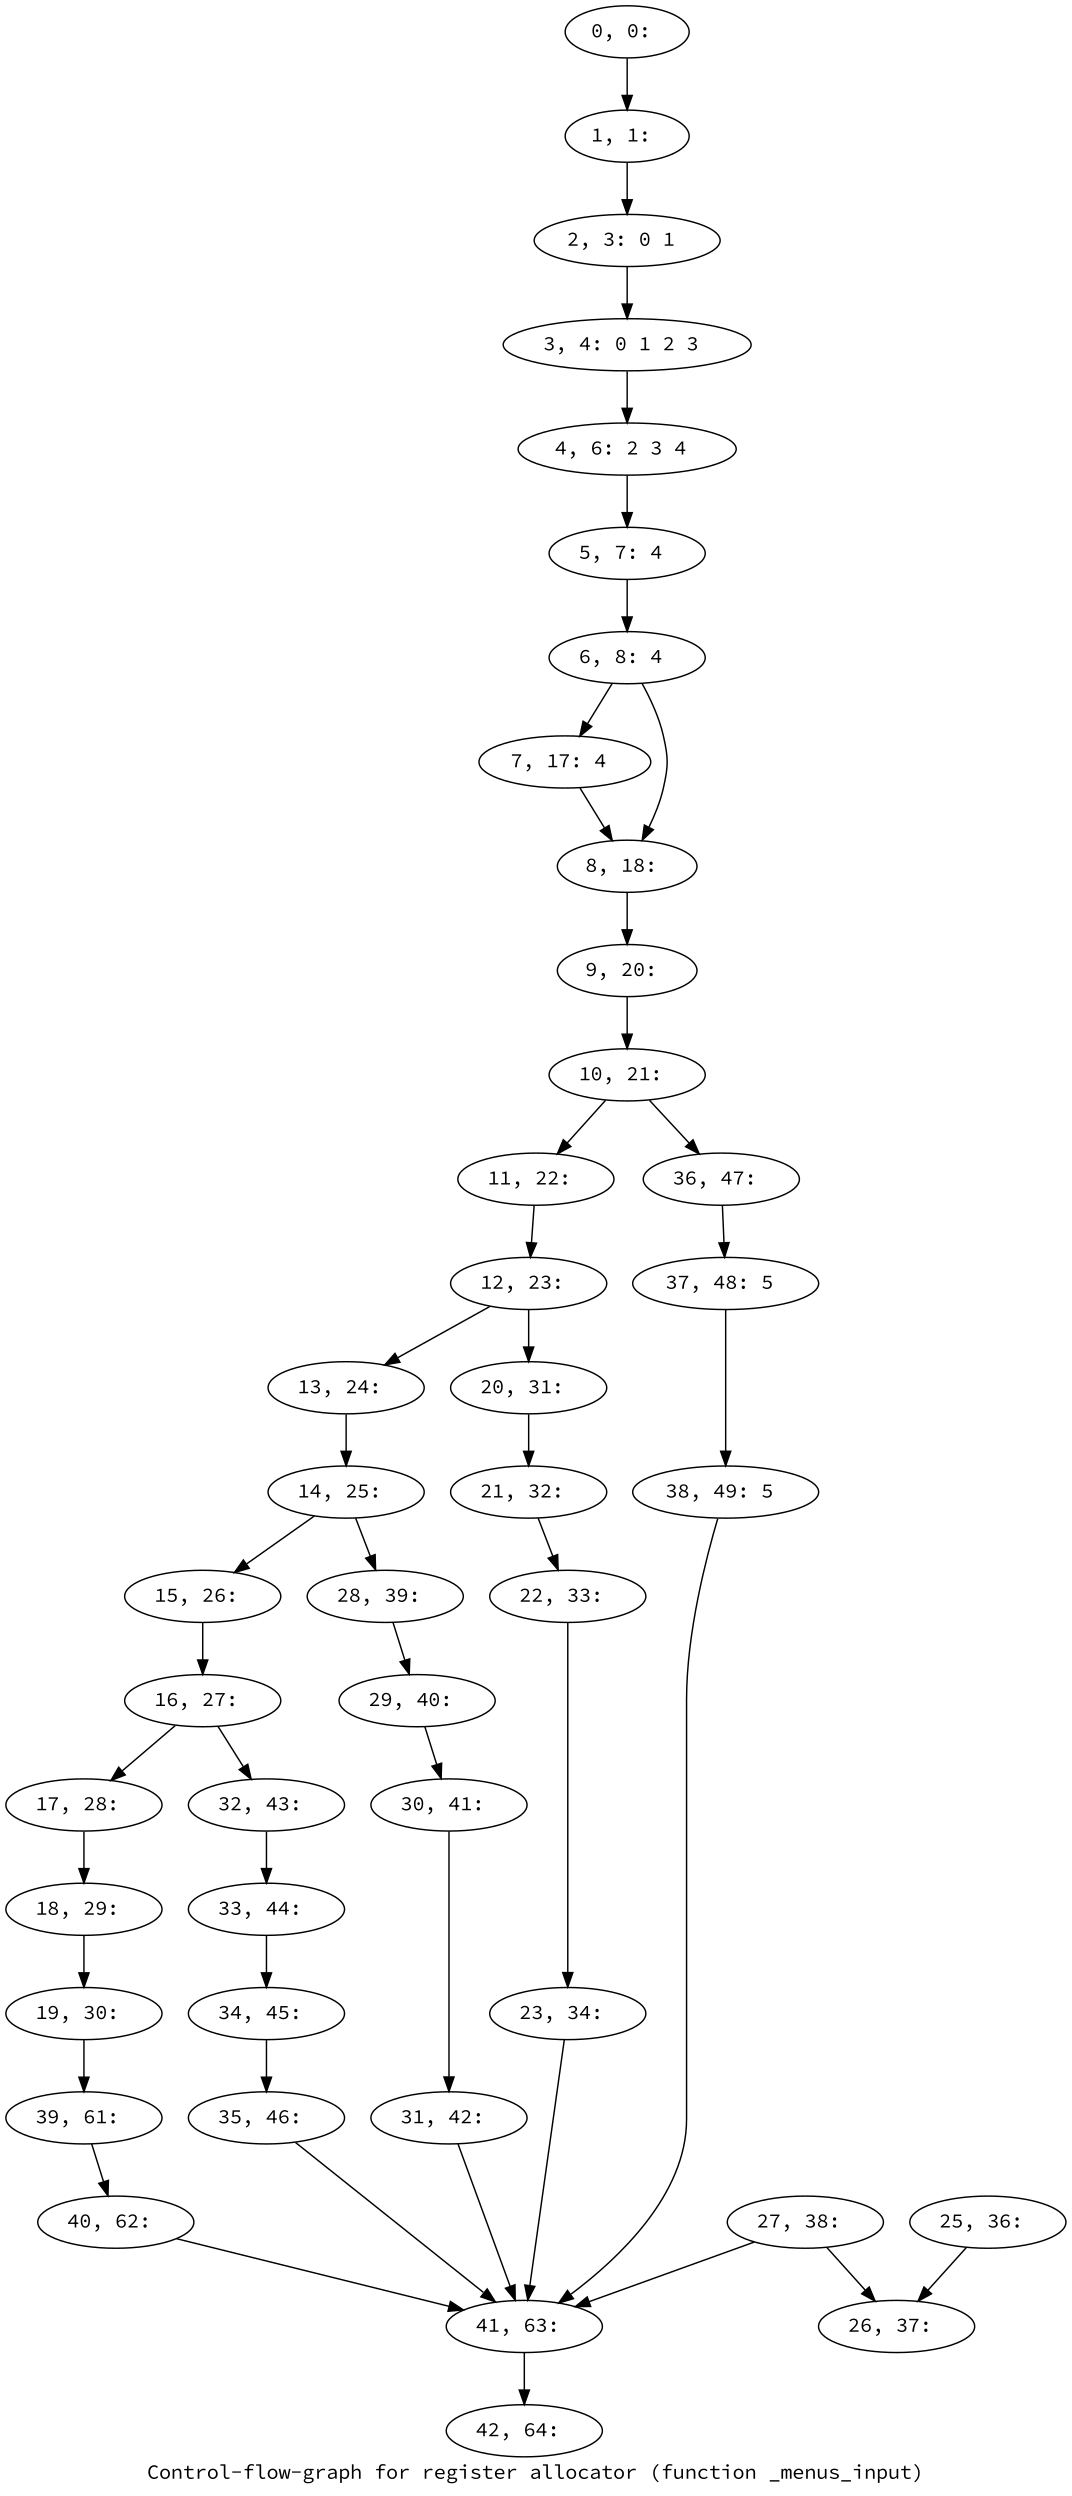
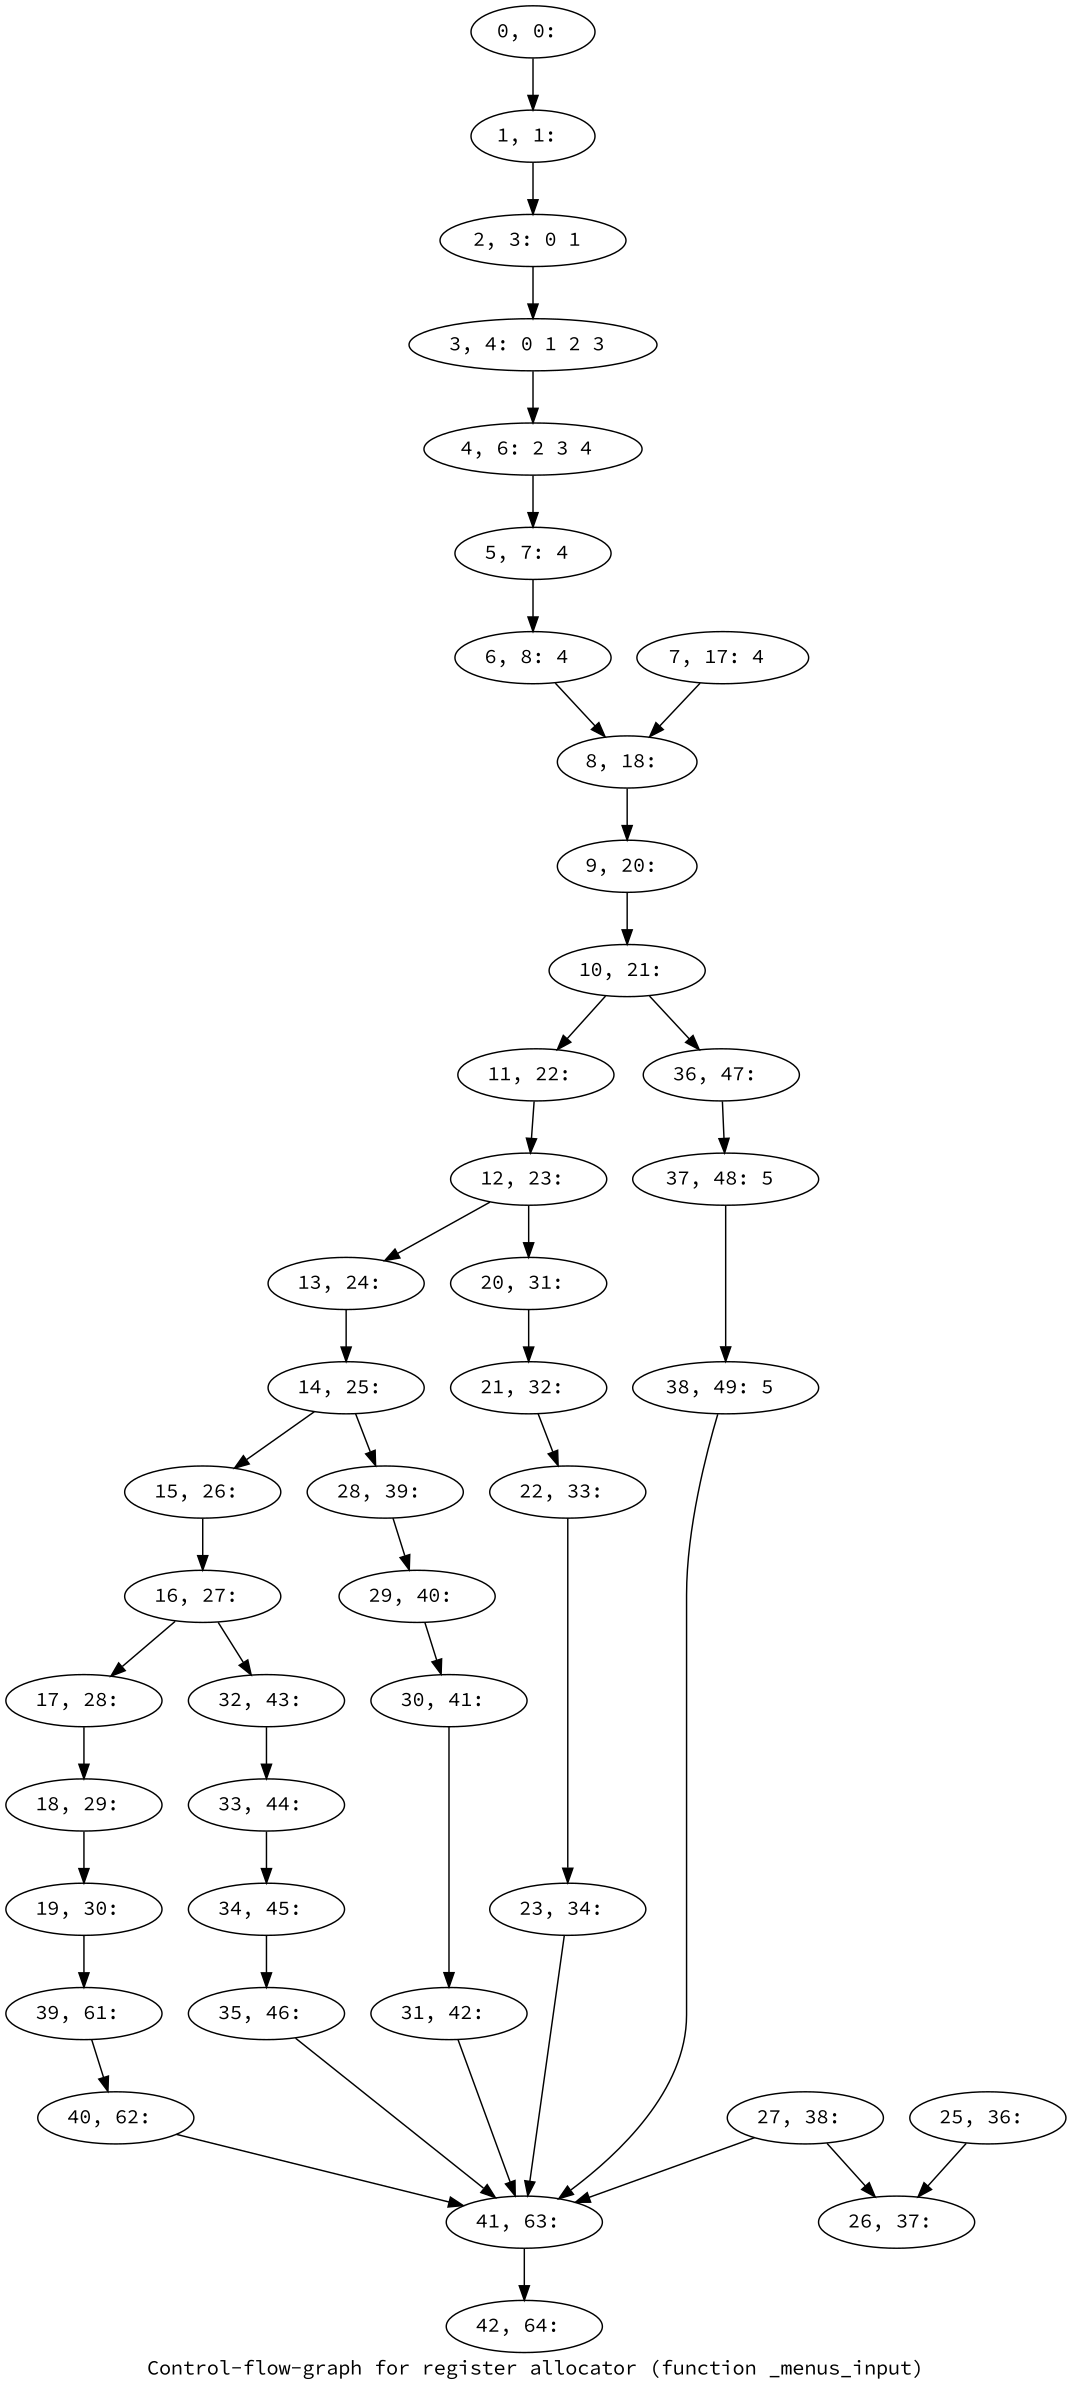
(600, 704) -> none
